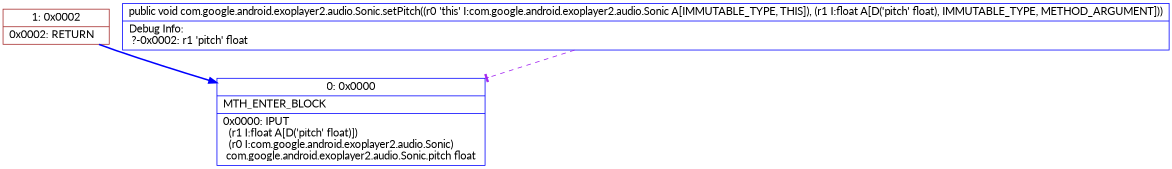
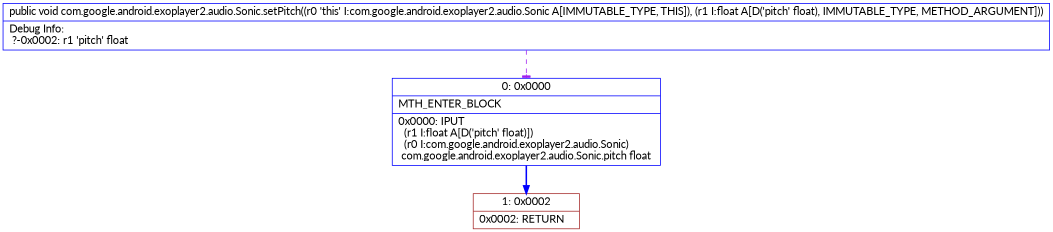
(154, 63) -> (526, 176)
